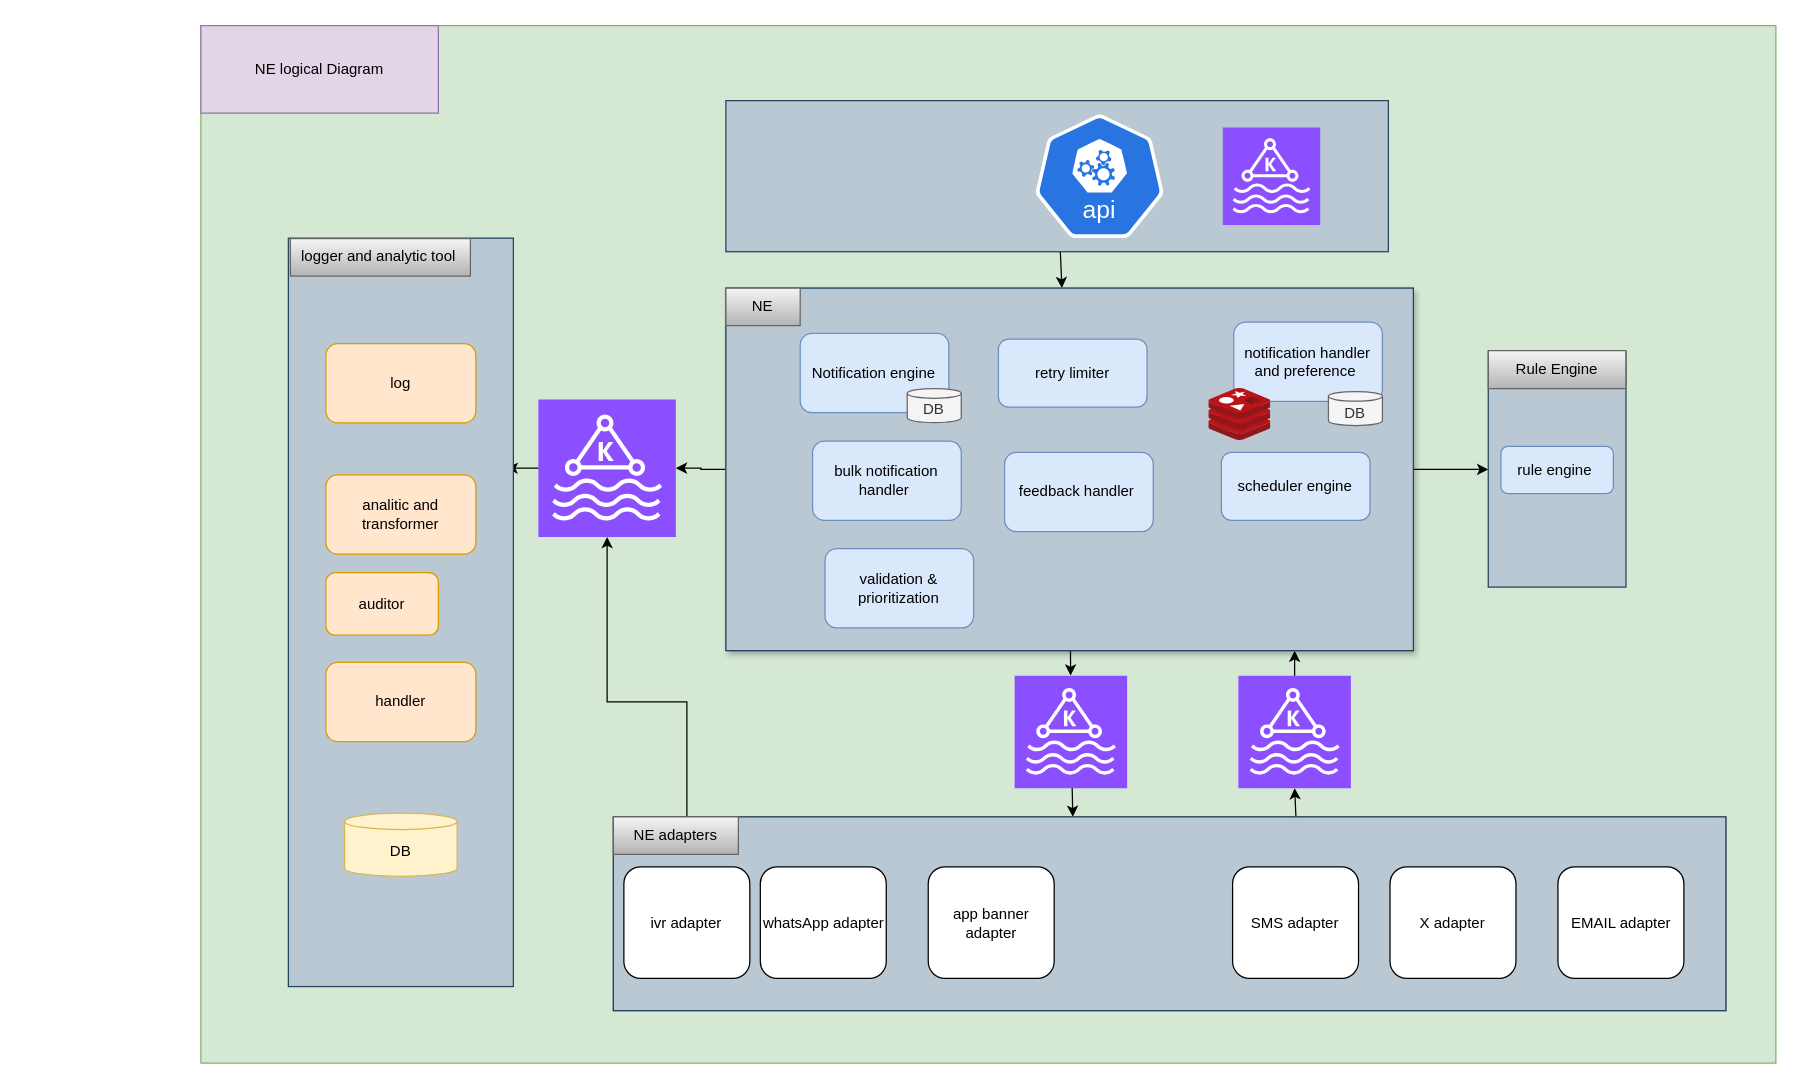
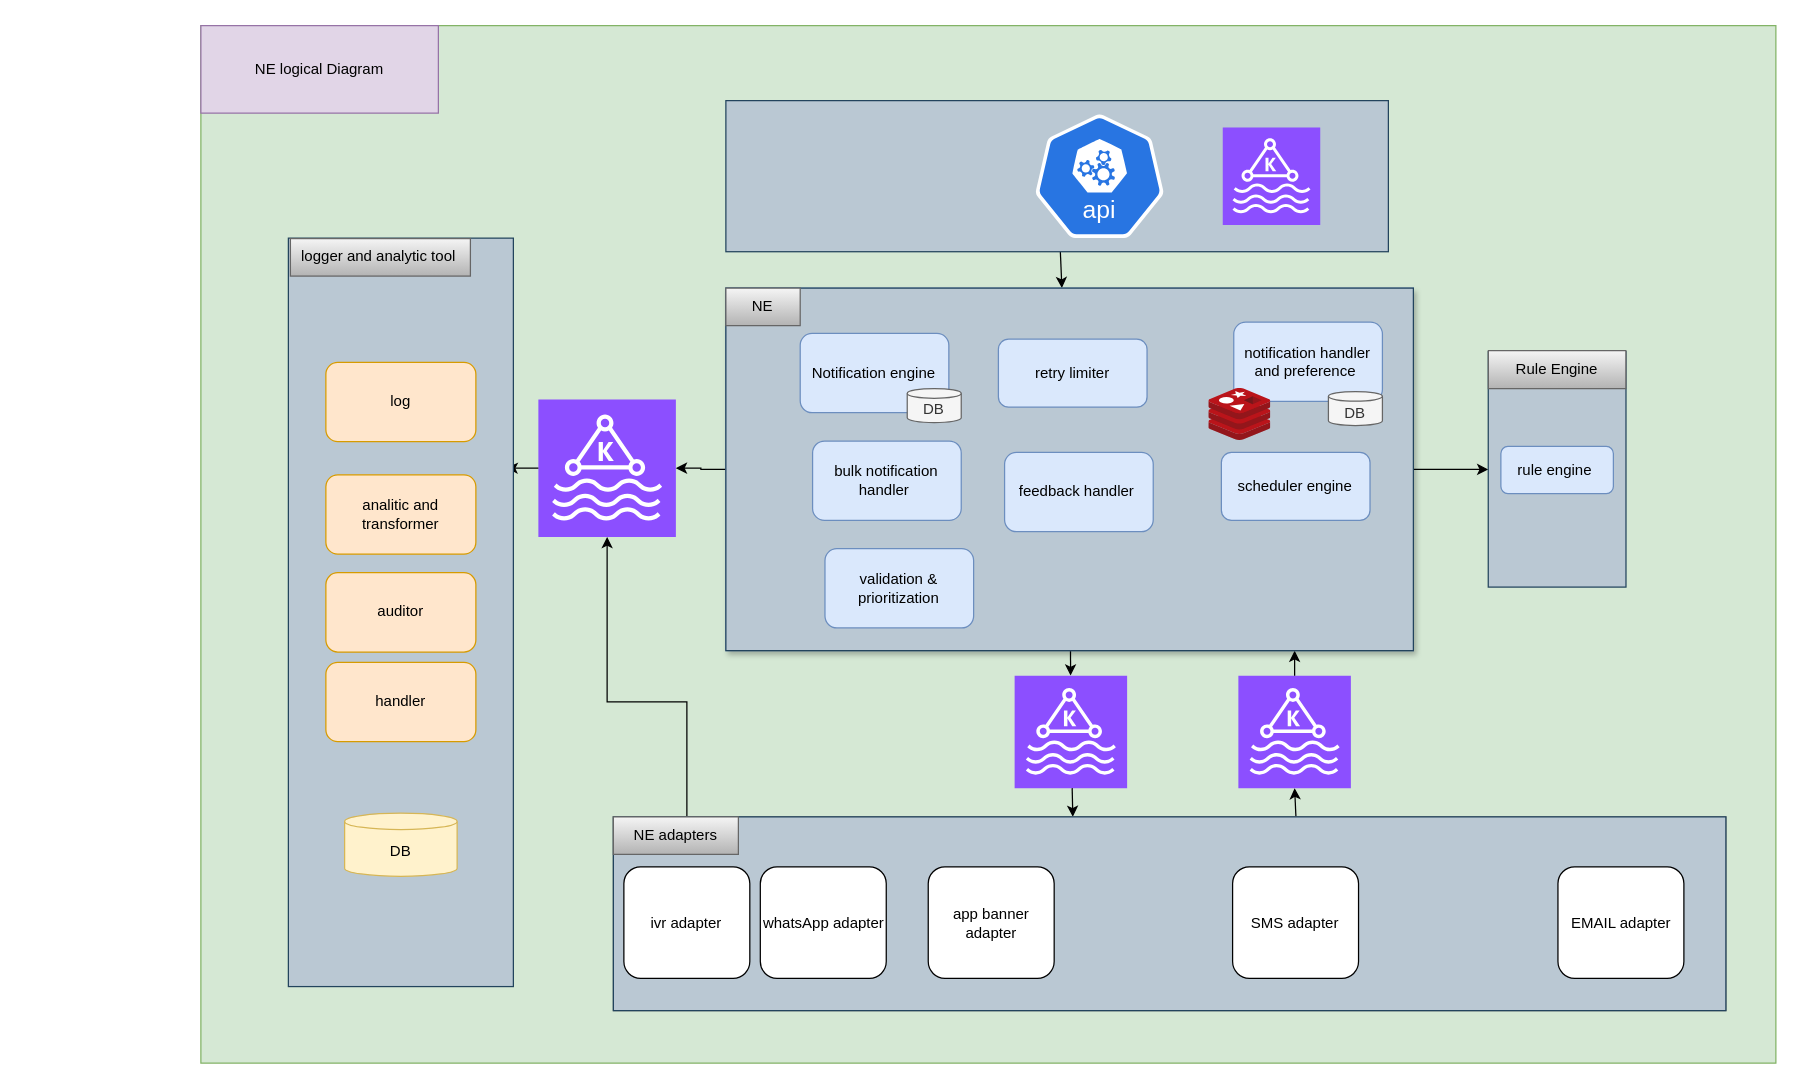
(401, 383) -> (401, 402)
(382, 604) -> (401, 612)
(1453, 923) -> none
